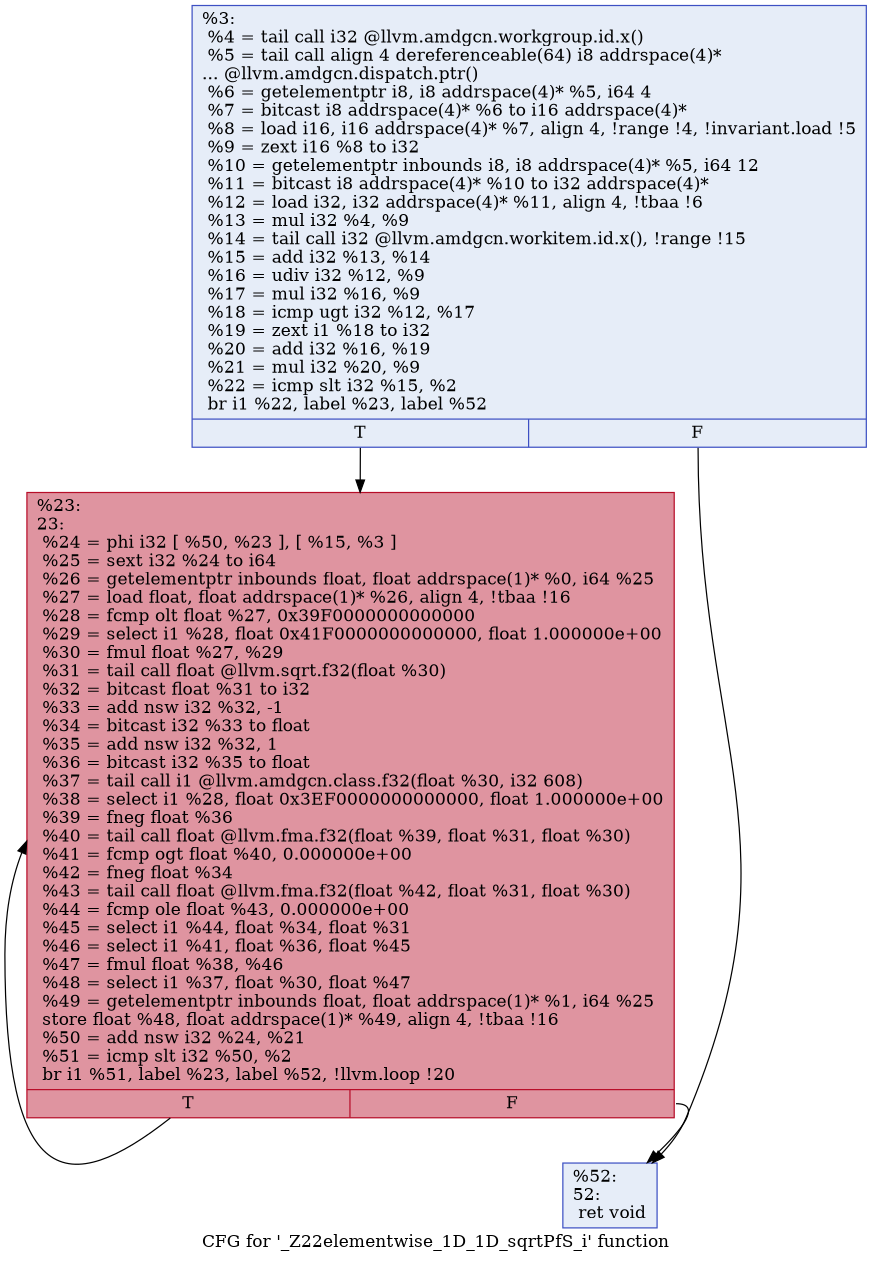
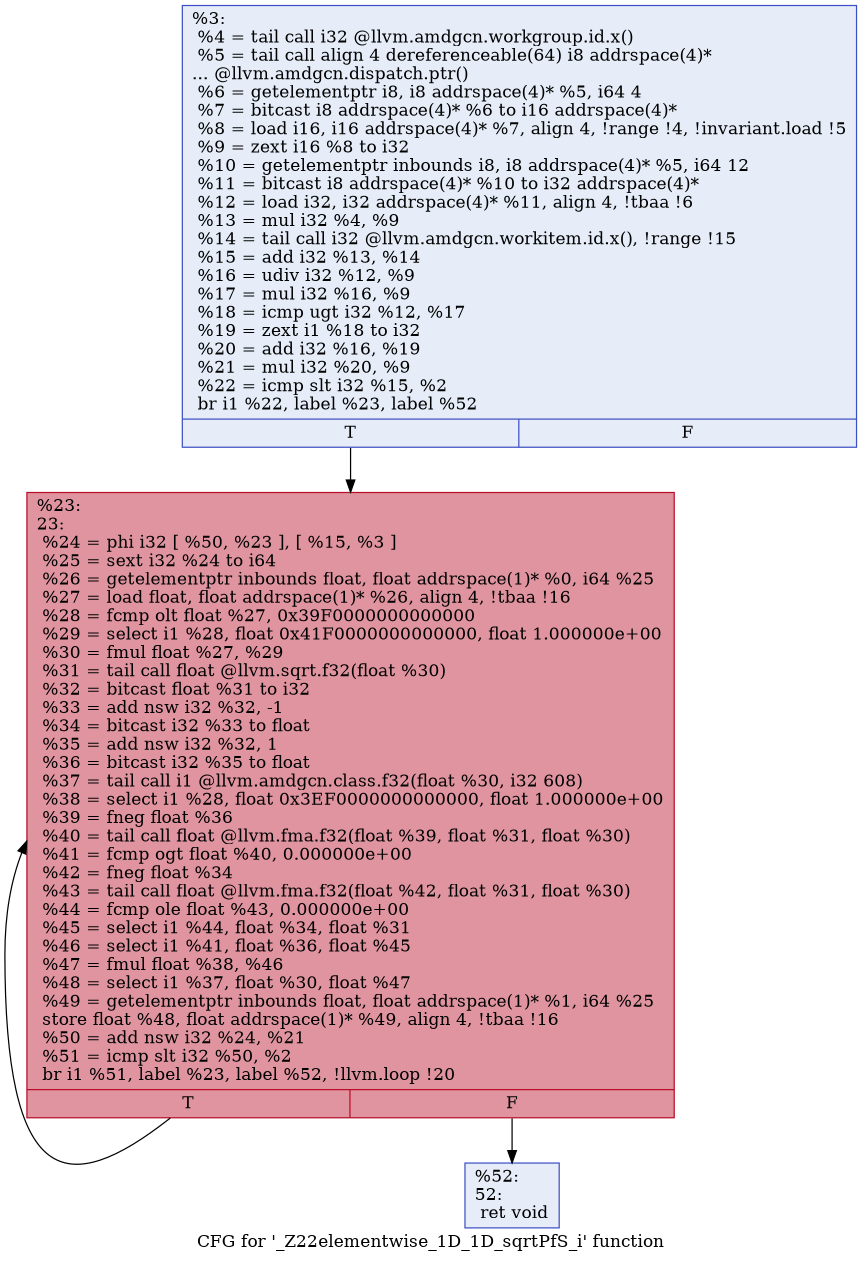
(737, 808) -> none
